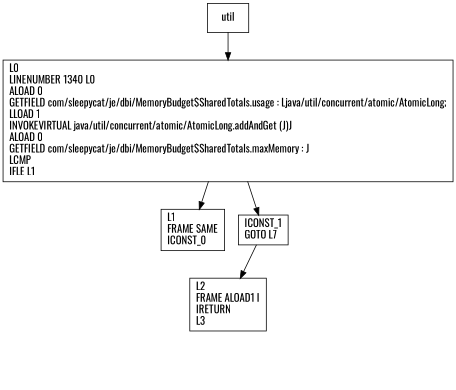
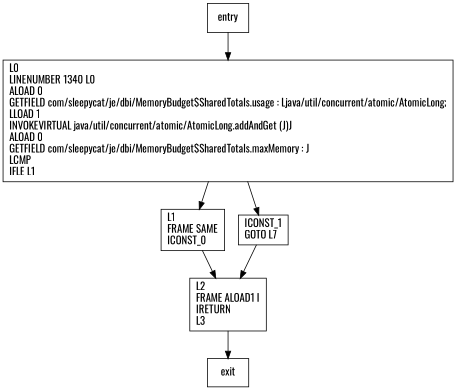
(228, 18) -> (228, 18)
none -> (207, 261)
none -> (228, 373)
